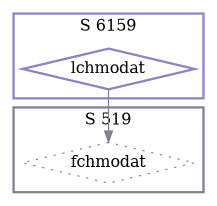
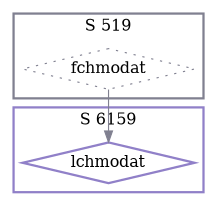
(109, 114) -> (109, 114)
